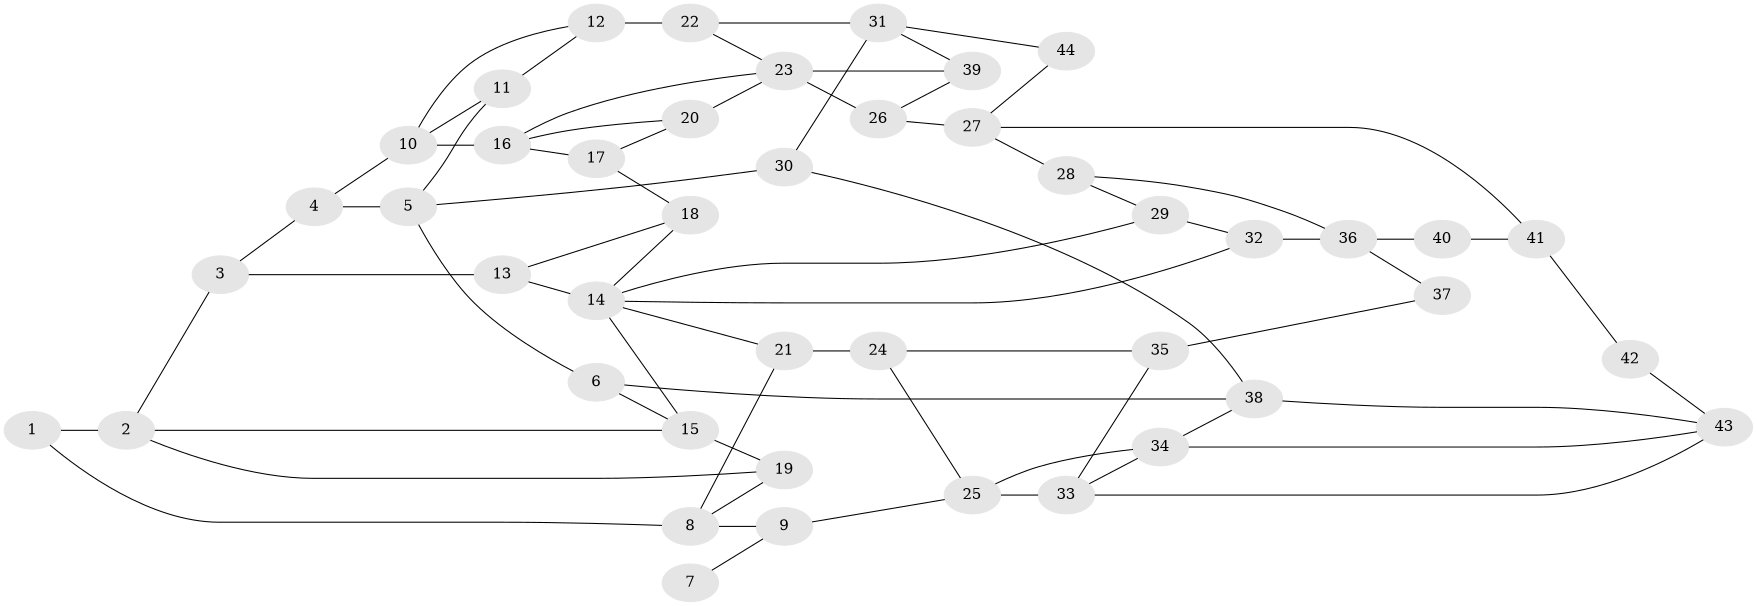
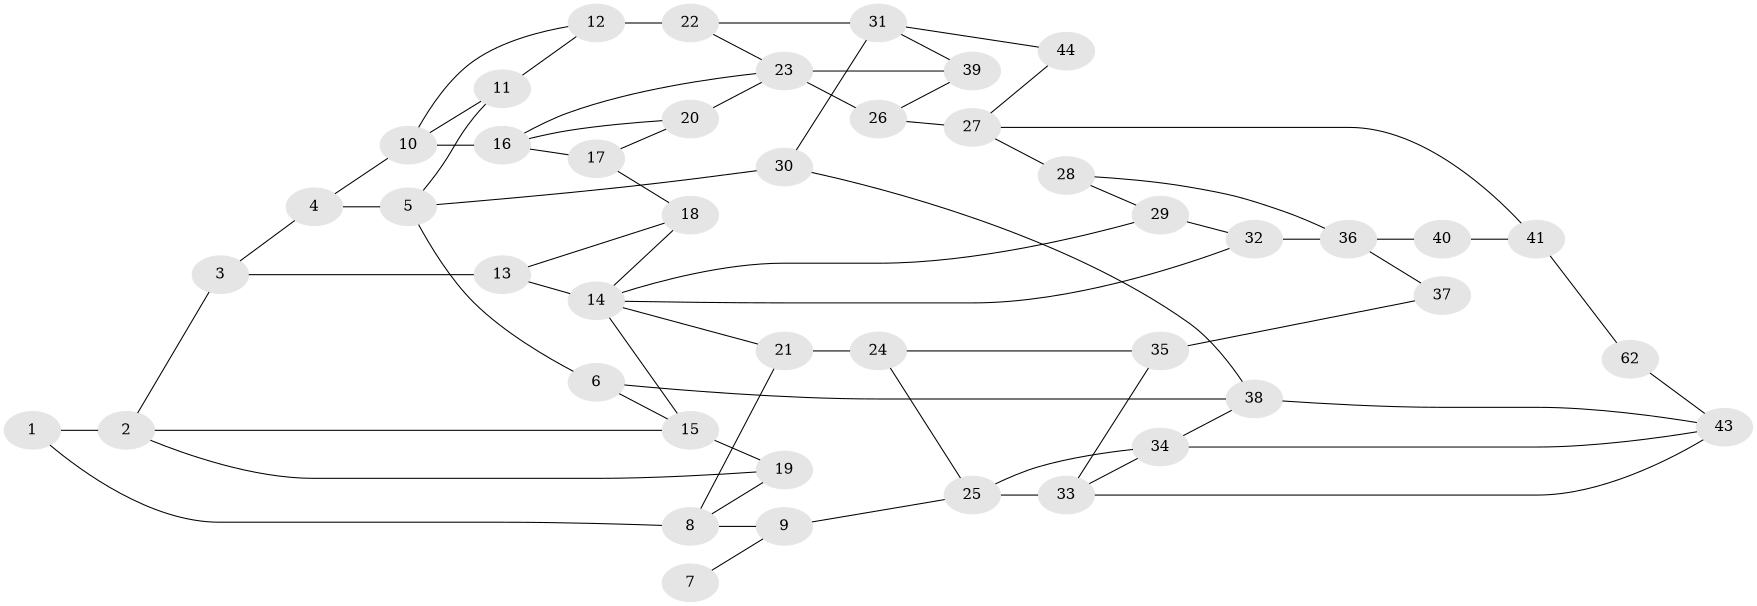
(1630, 359) -> (1630, 359)
